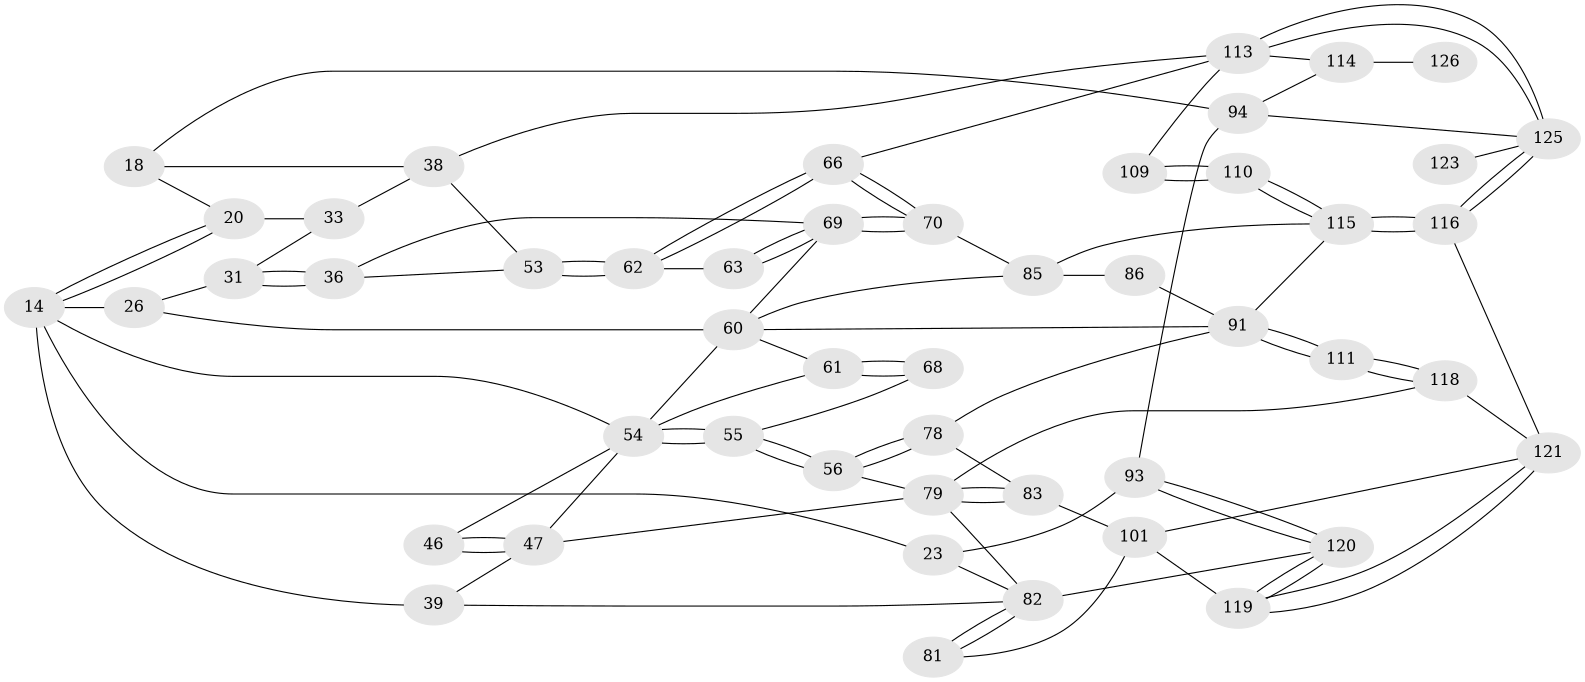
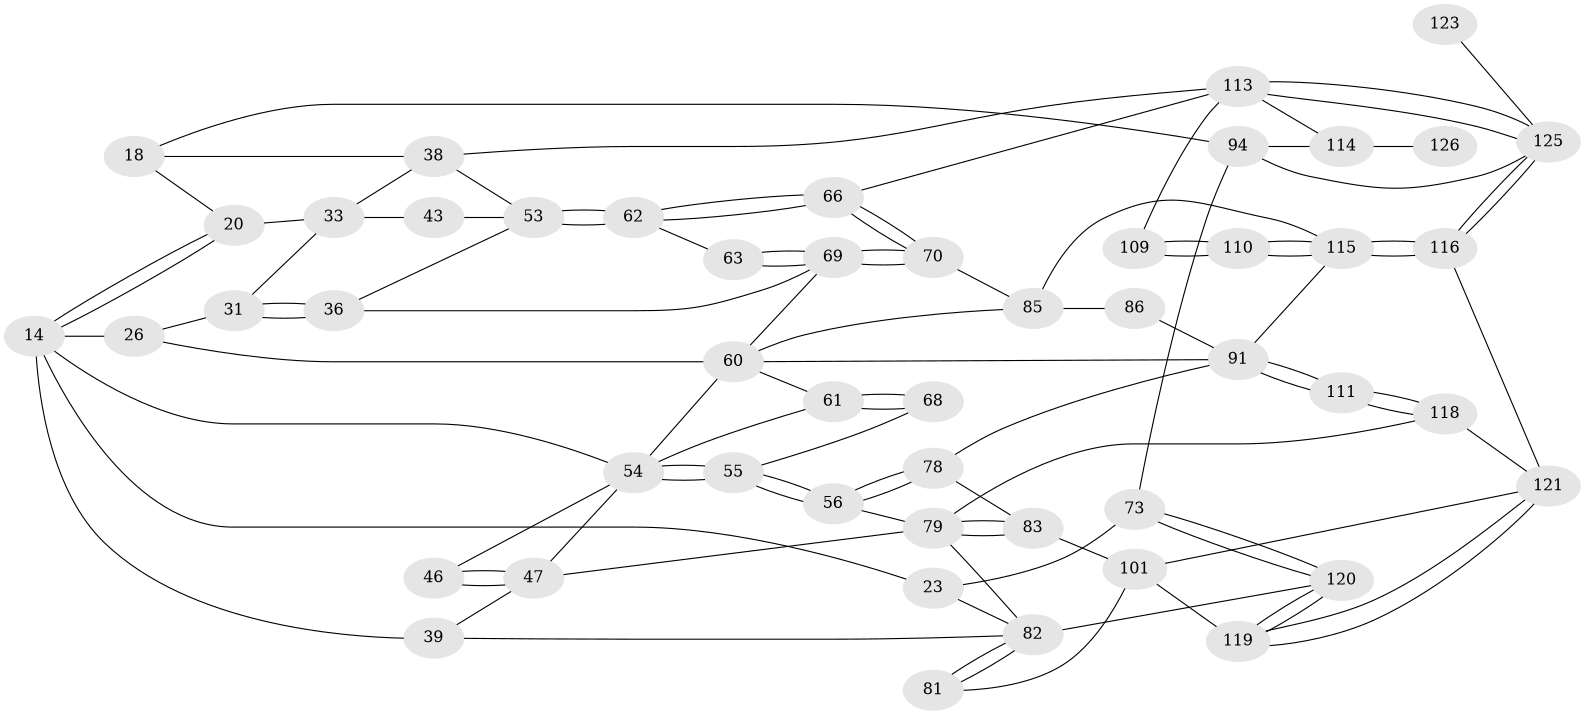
none -> (434, 218)
(1135, 477) -> (1135, 509)
